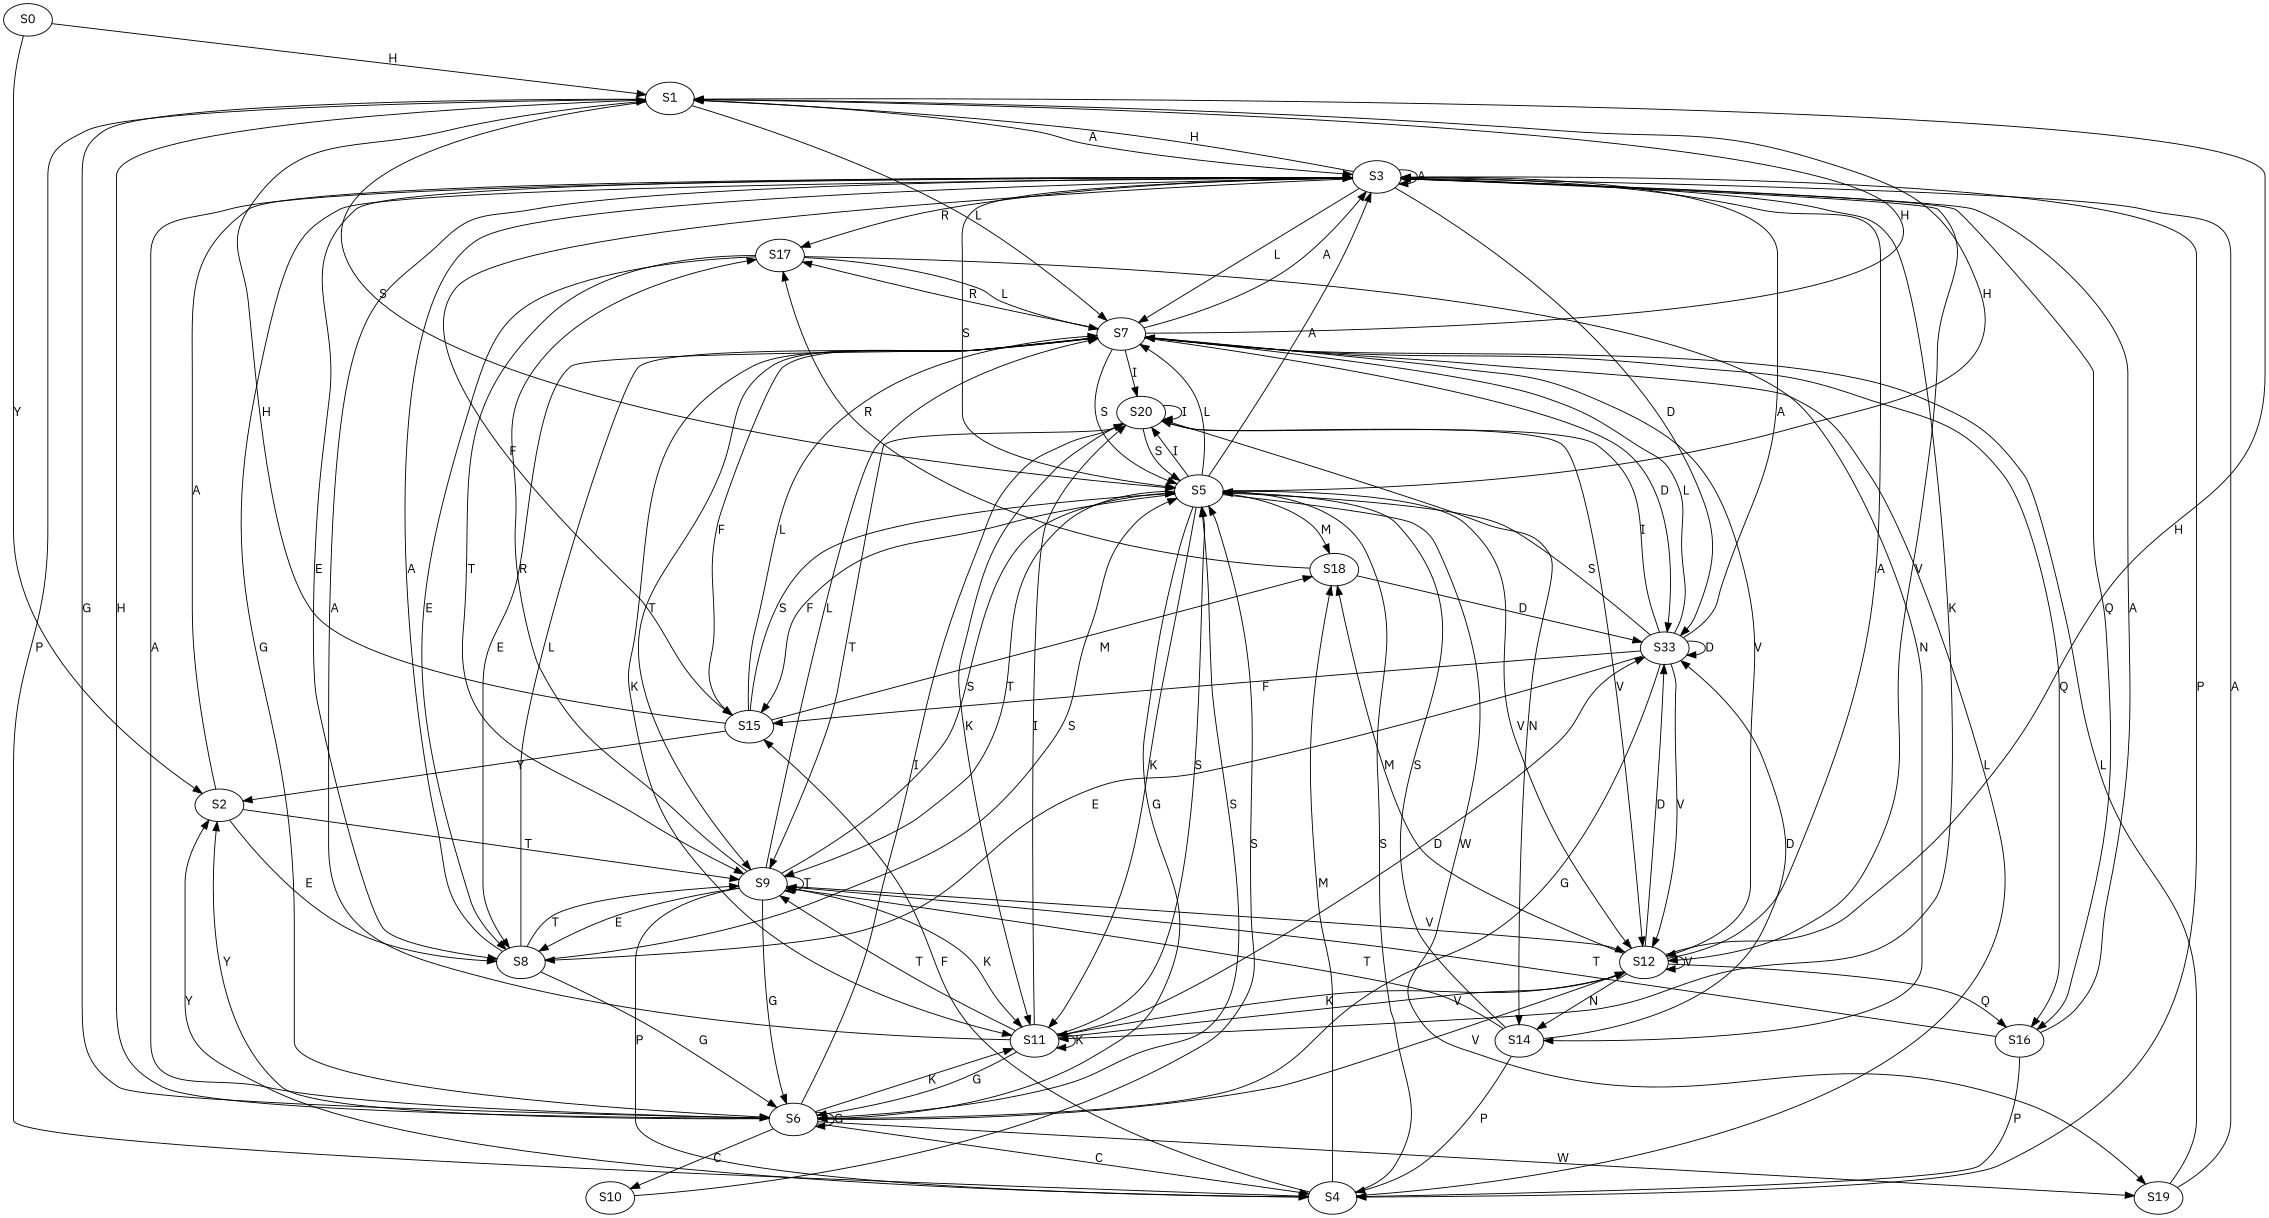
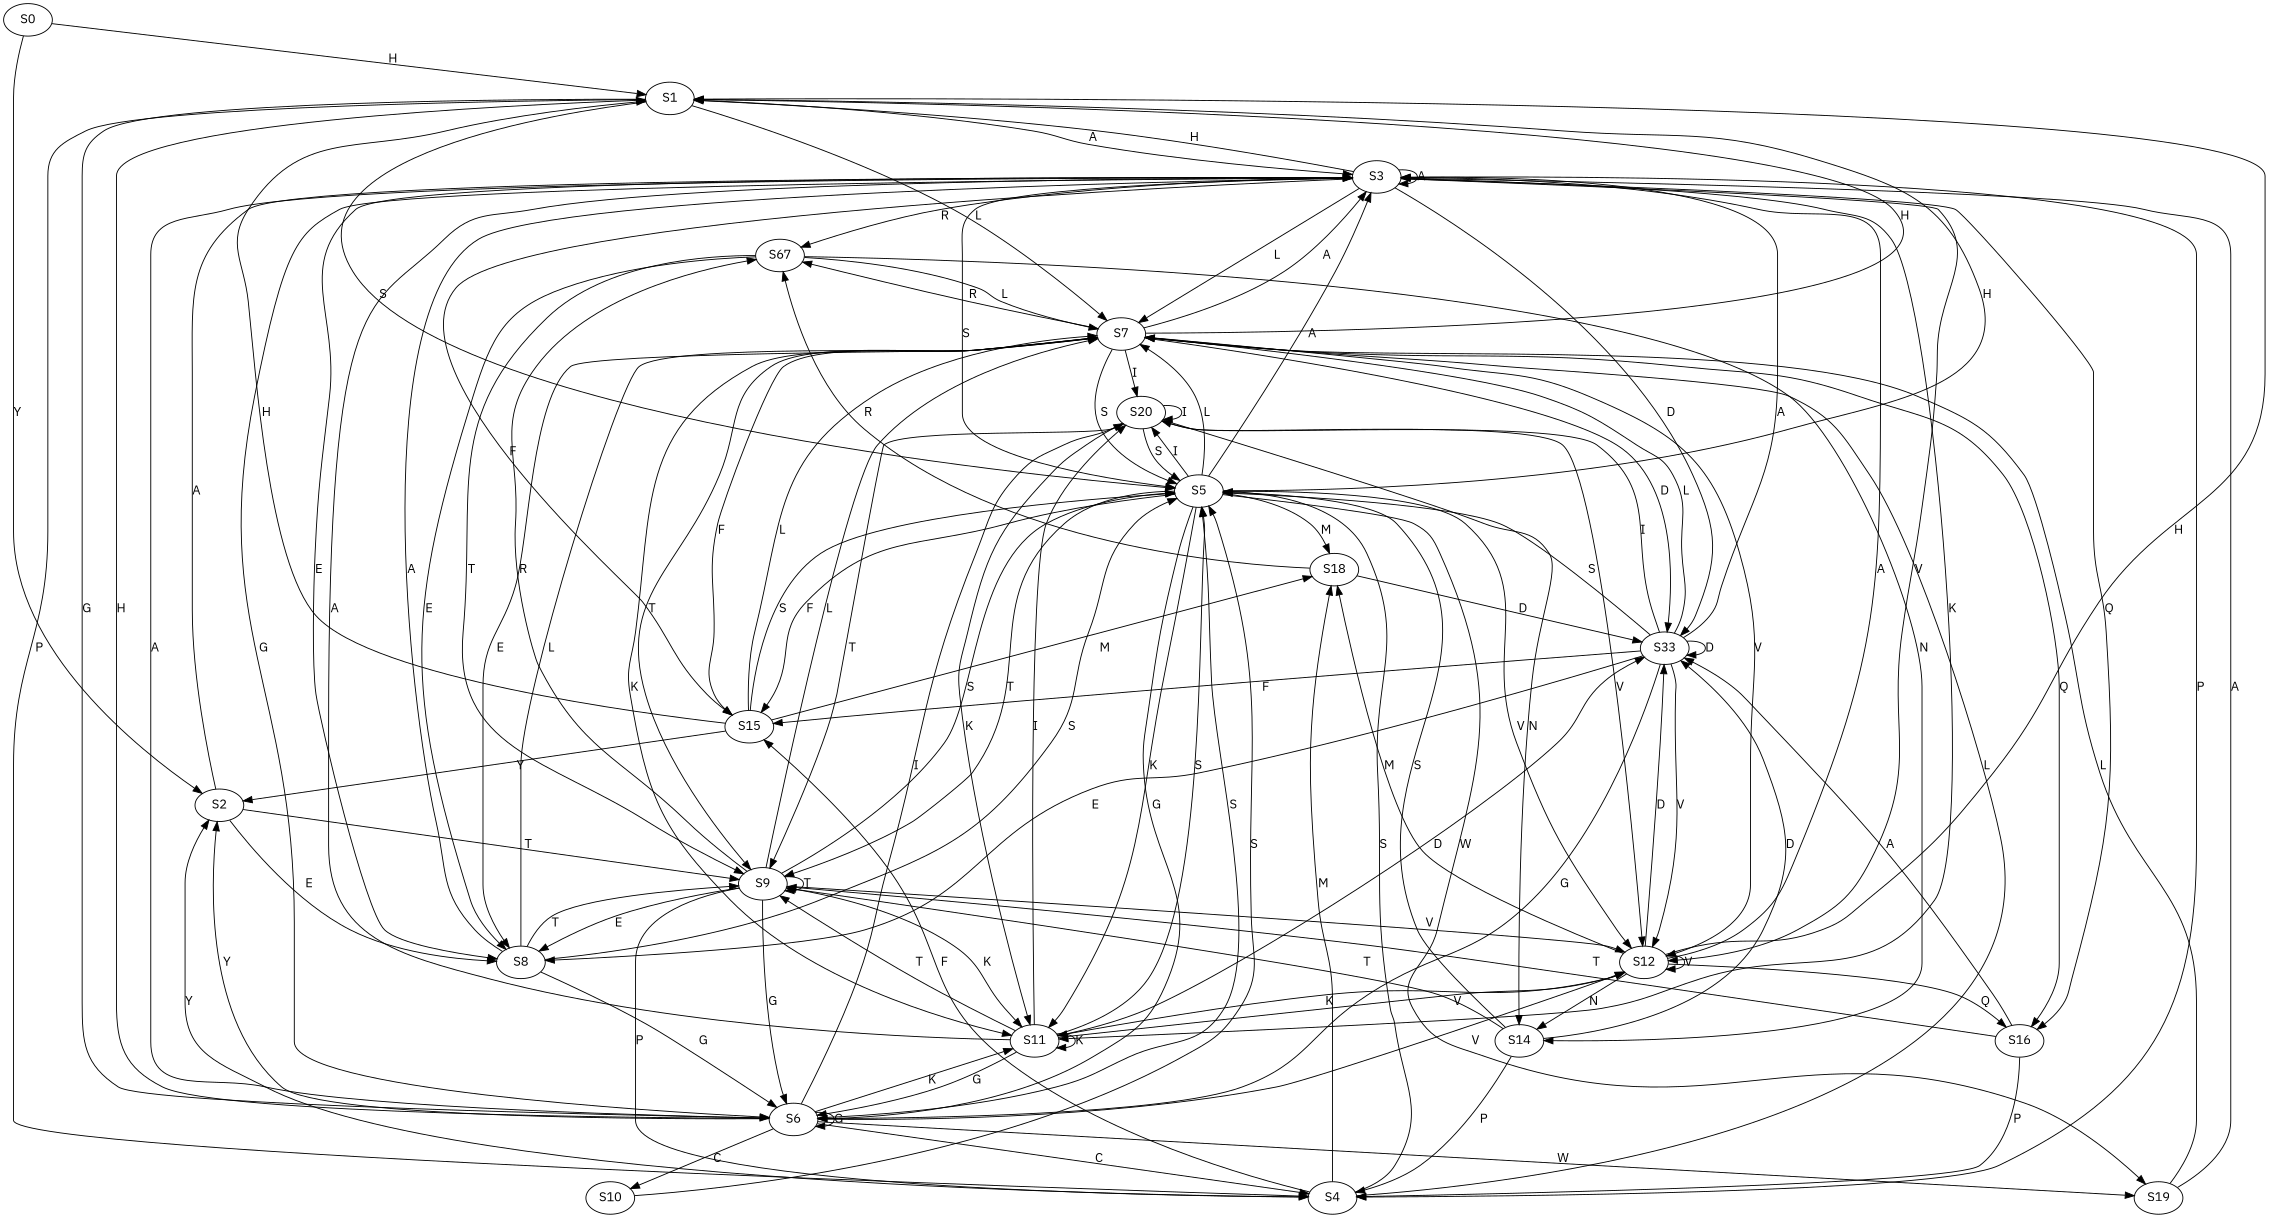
(780, 255) -> (780, 255)
(2109, 322) -> (1867, 830)
